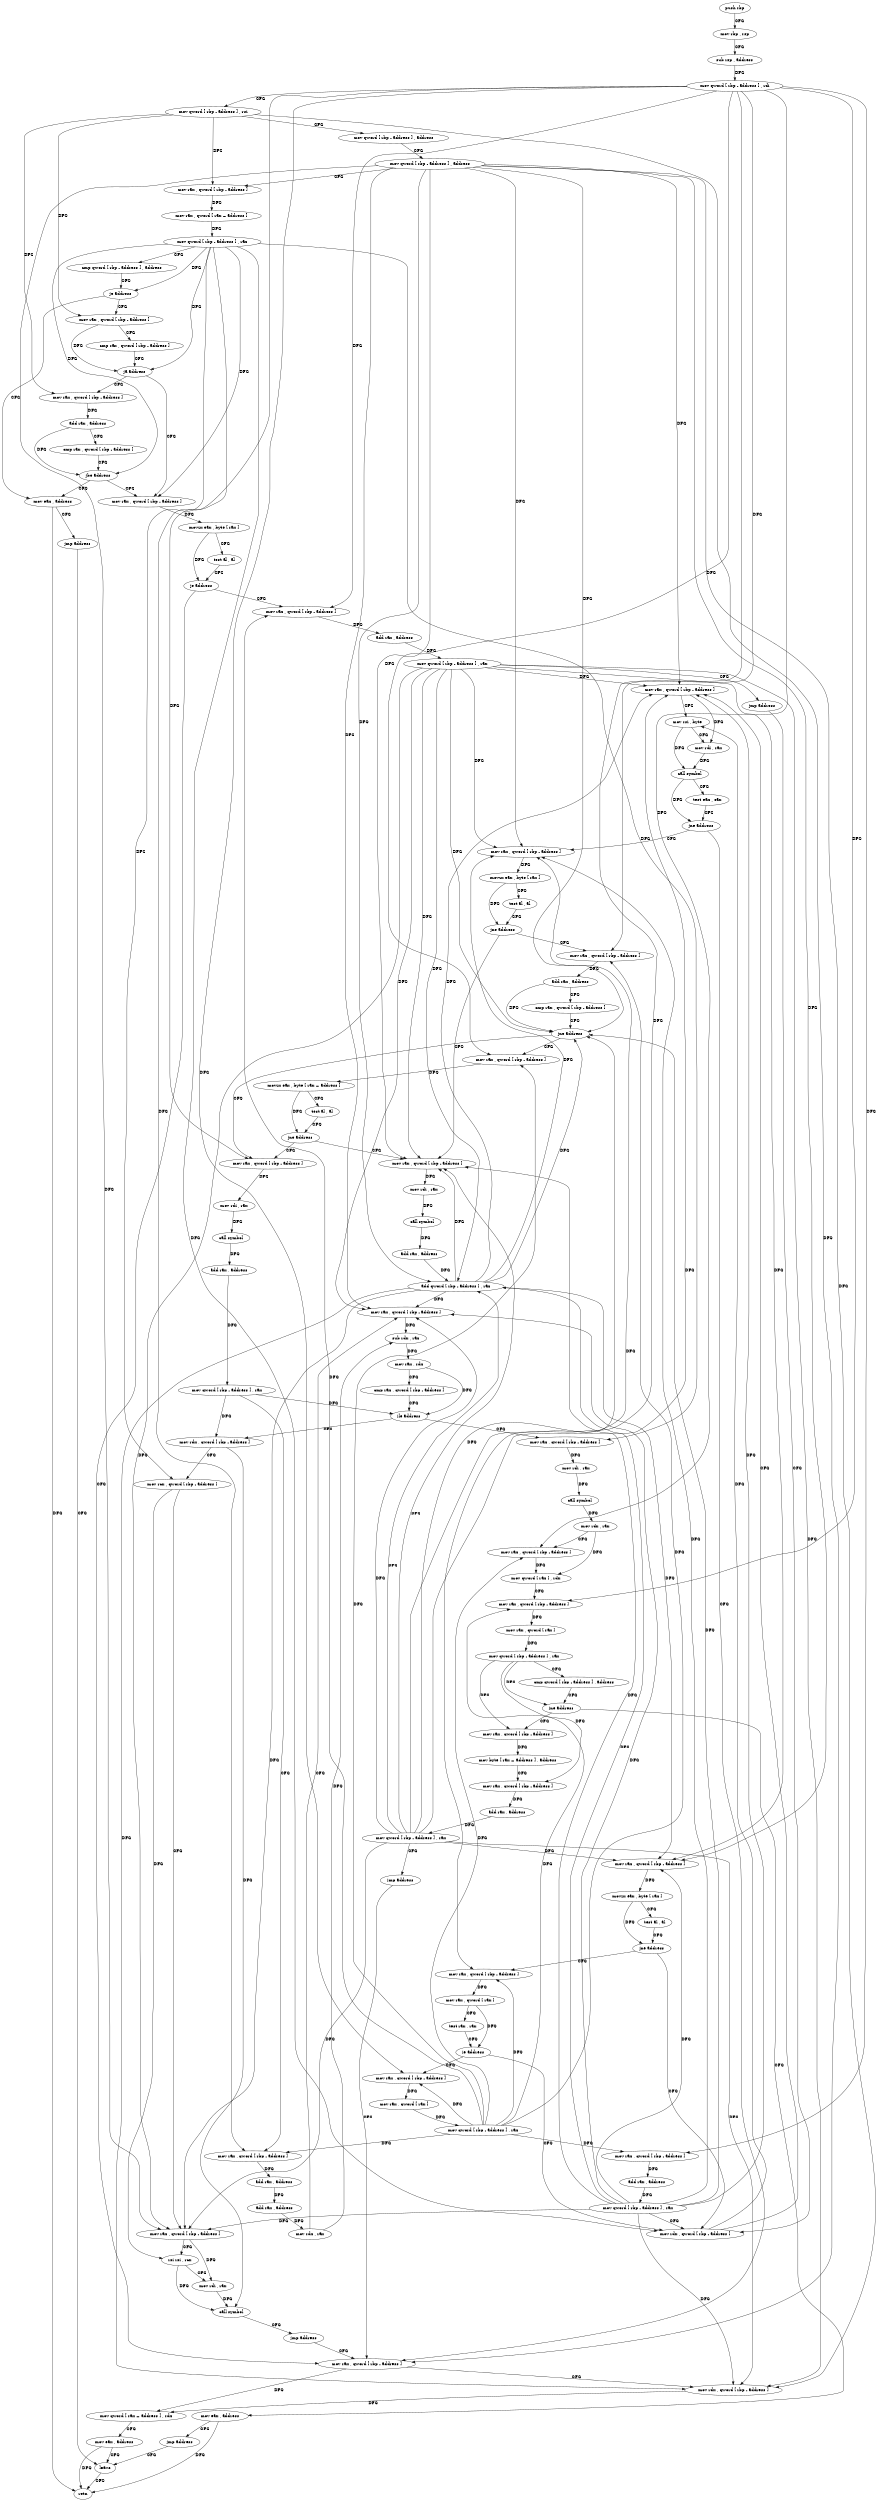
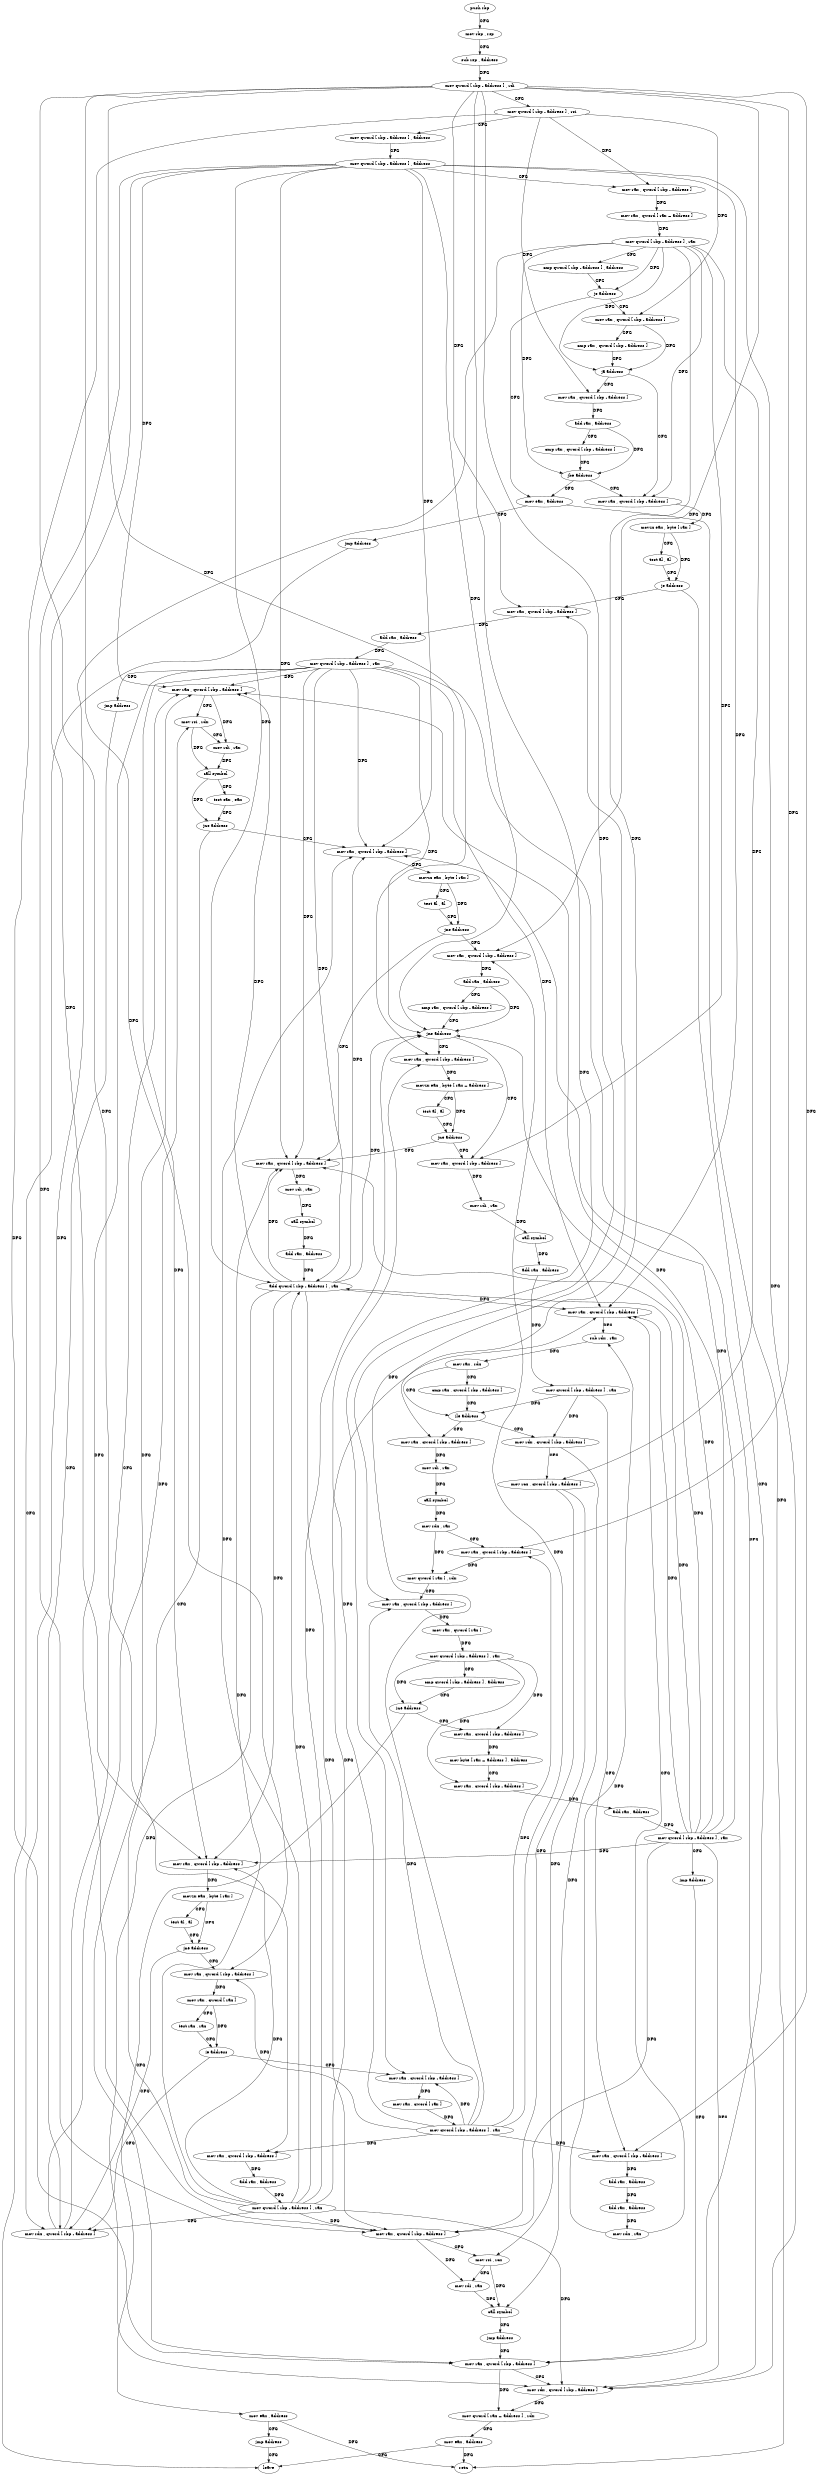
(687, 722) -> (195, 722)
(467, 1390) -> (411, 1390)
(180, 2260) -> (489, 2260)
(95, 2480) -> none
